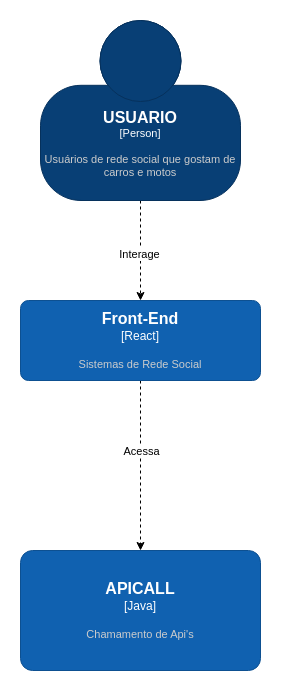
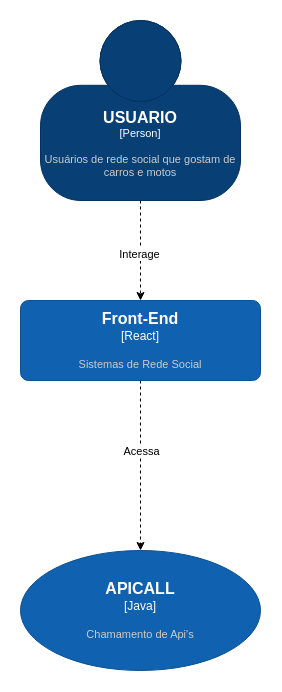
(141, 611) -> (141, 611)
